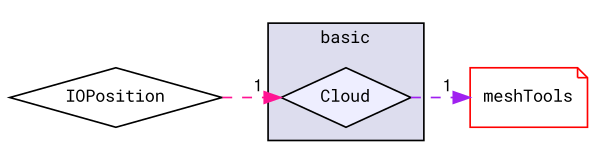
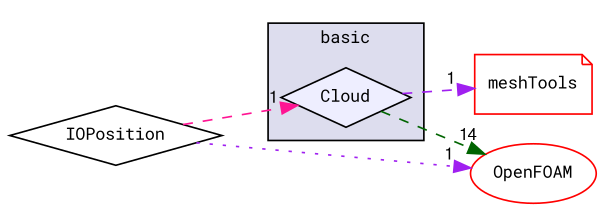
none -> (533, 174)
